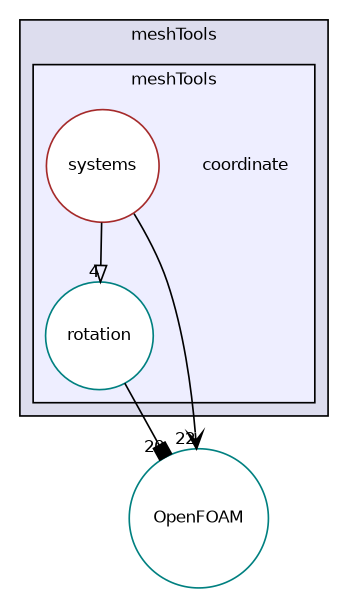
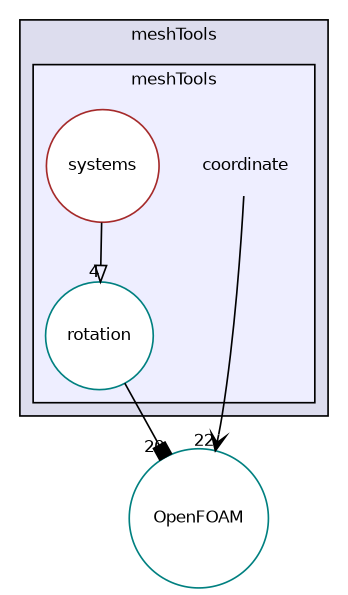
(178, 319) -> (235, 316)
